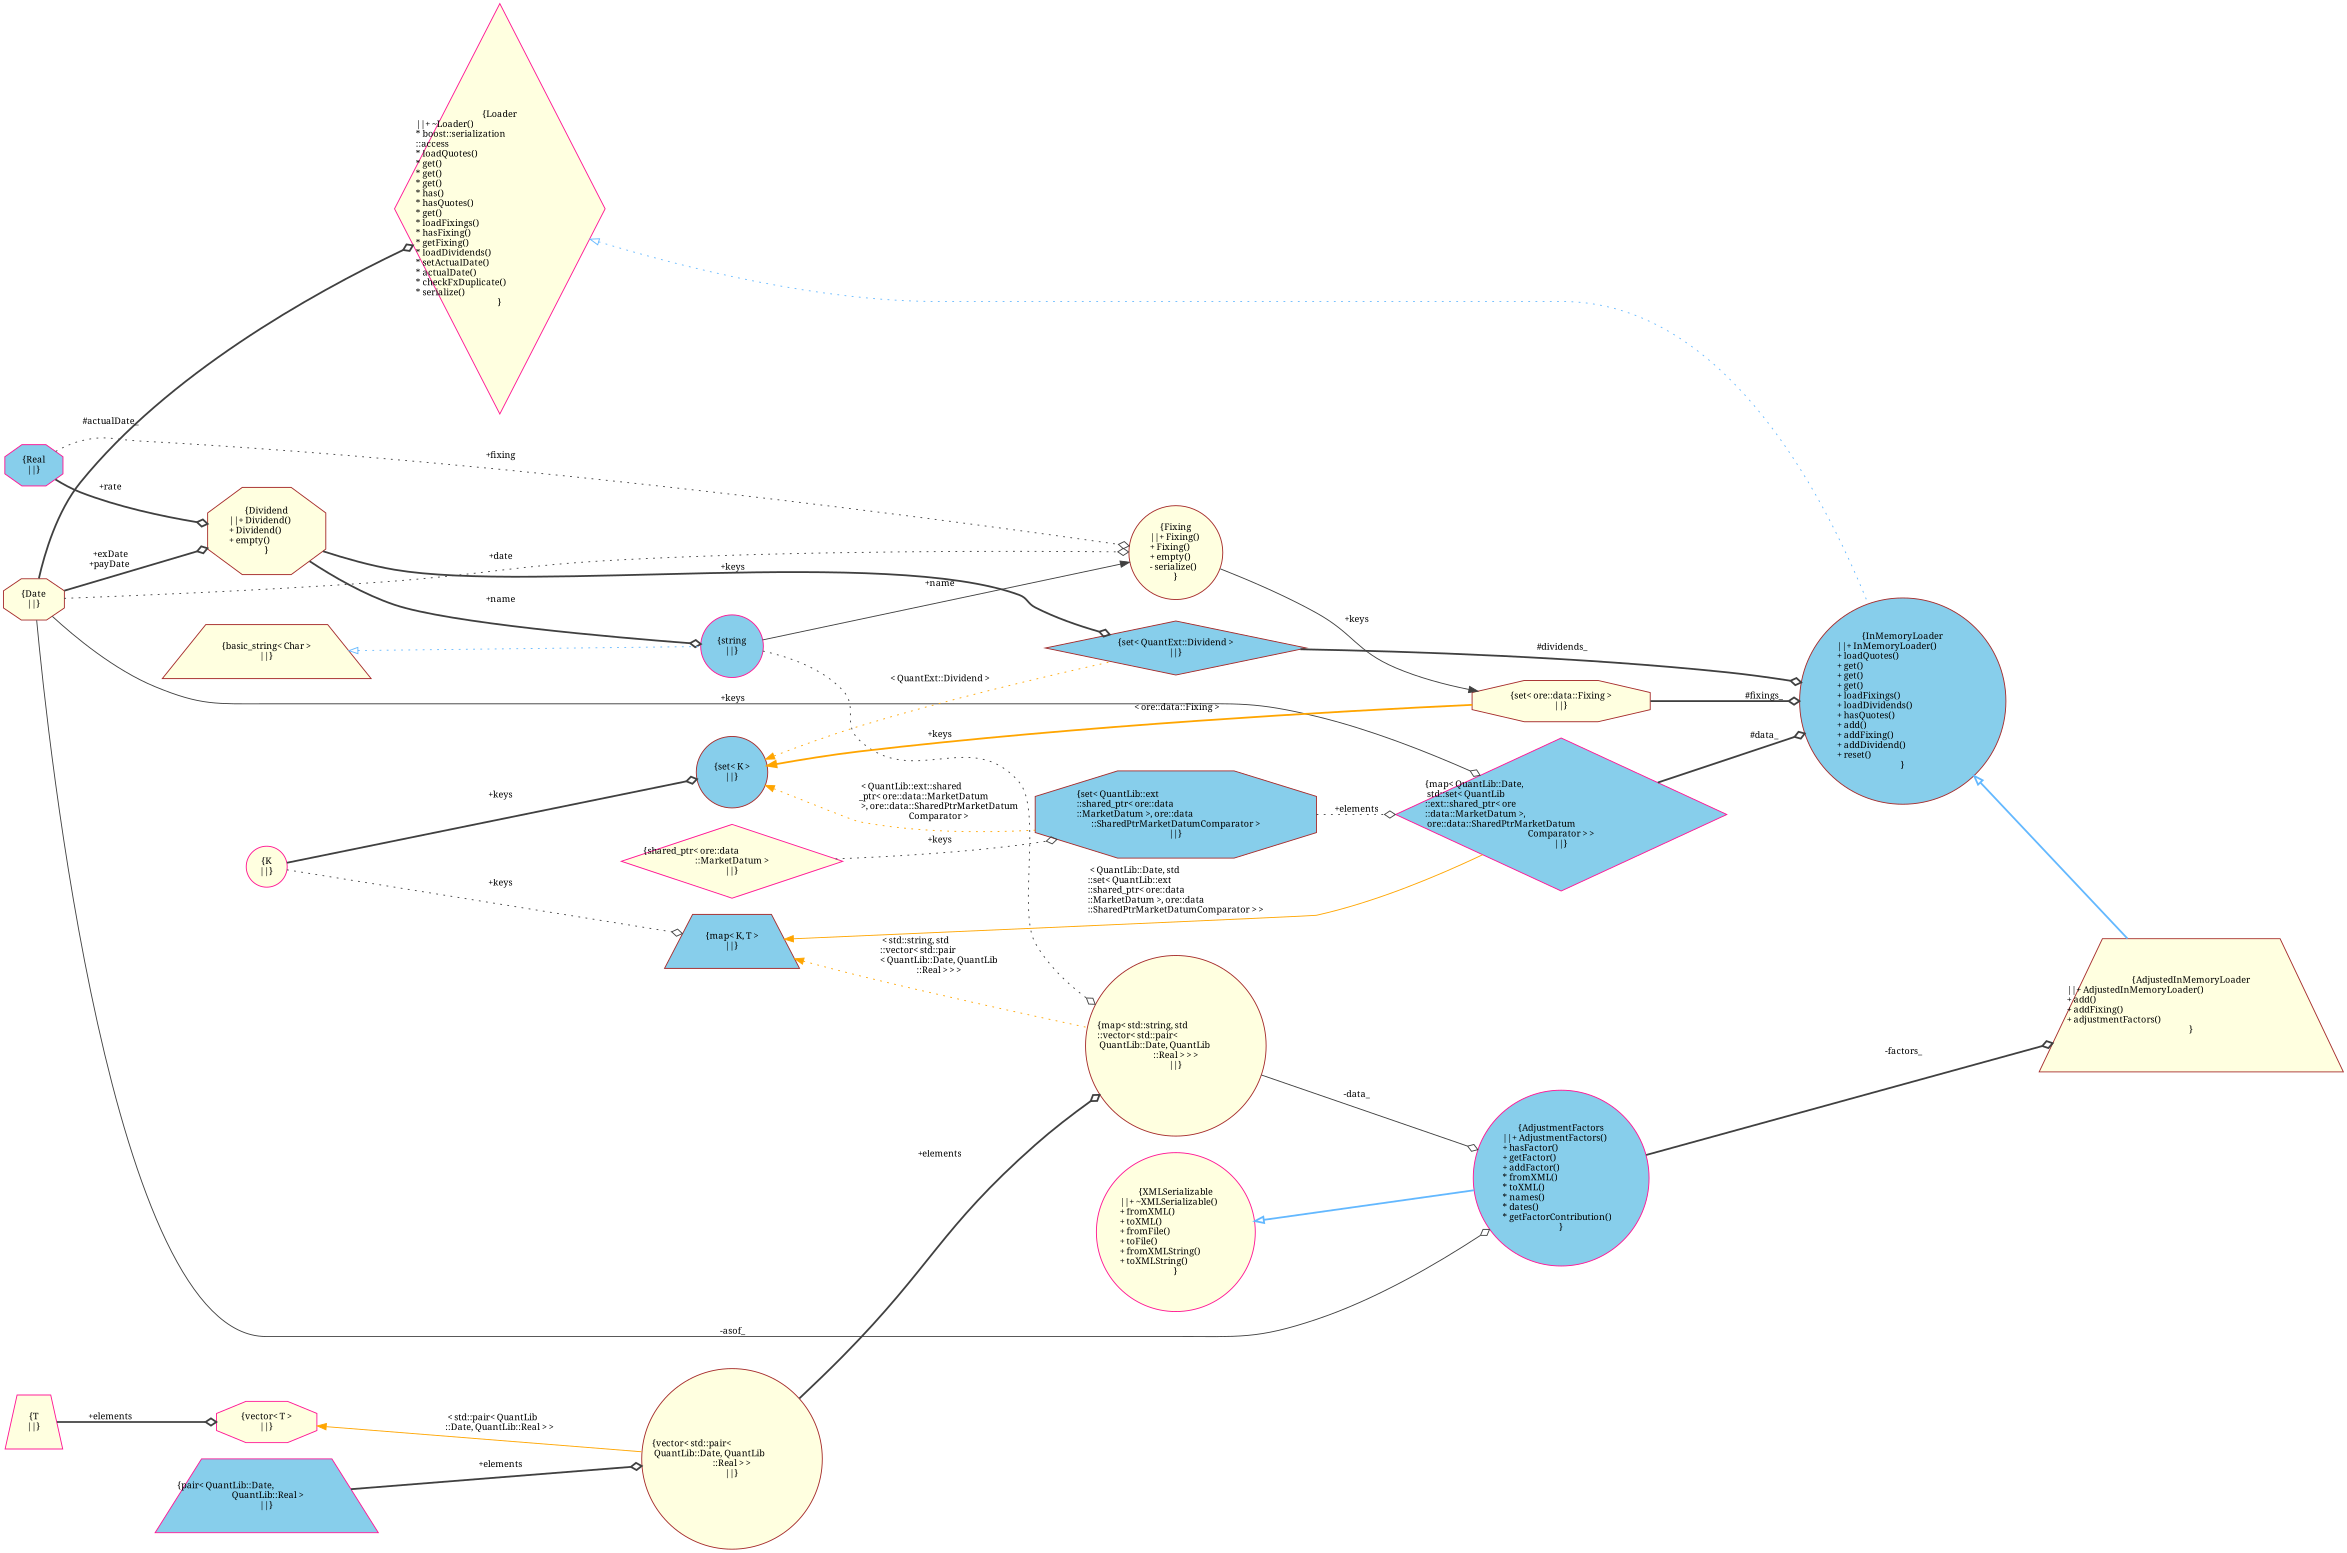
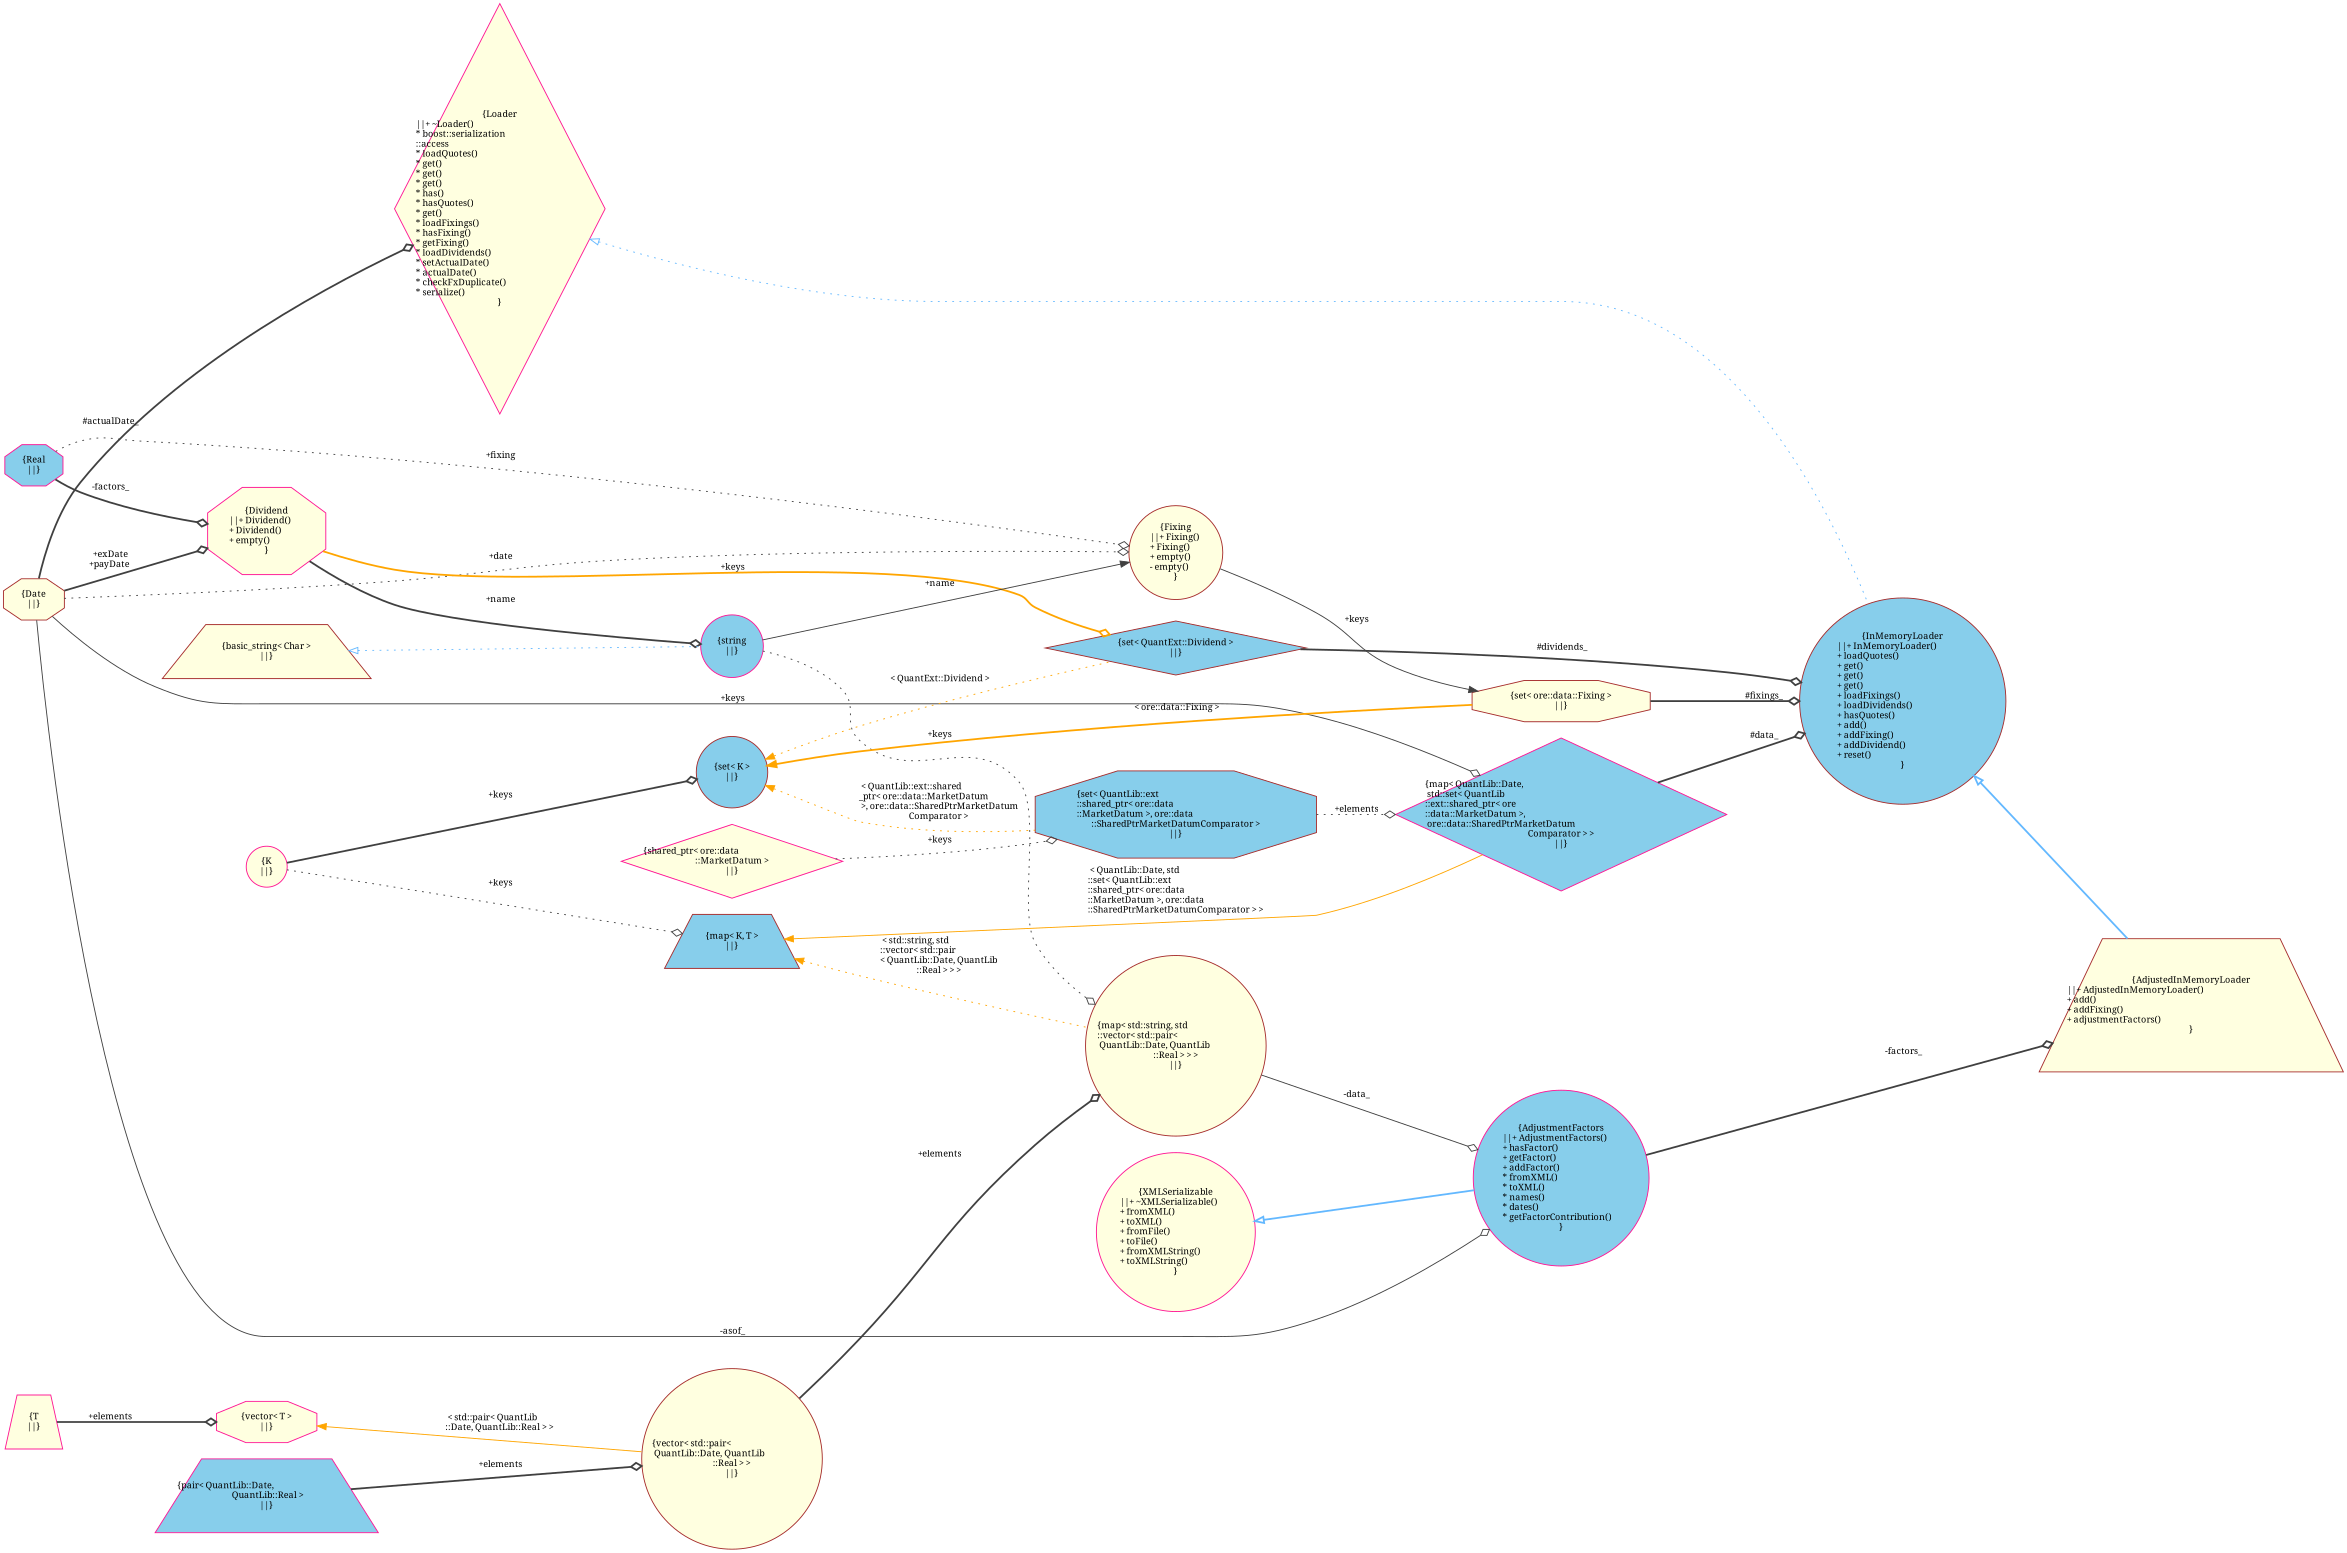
(110, 487) -> (110, 487)
(267, 531) -> (267, 531)
(1176, 553) -> (1176, 553)
(715, 573) -> (715, 573)
